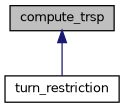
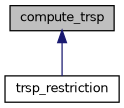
(62, 89) -> (62, 89)
